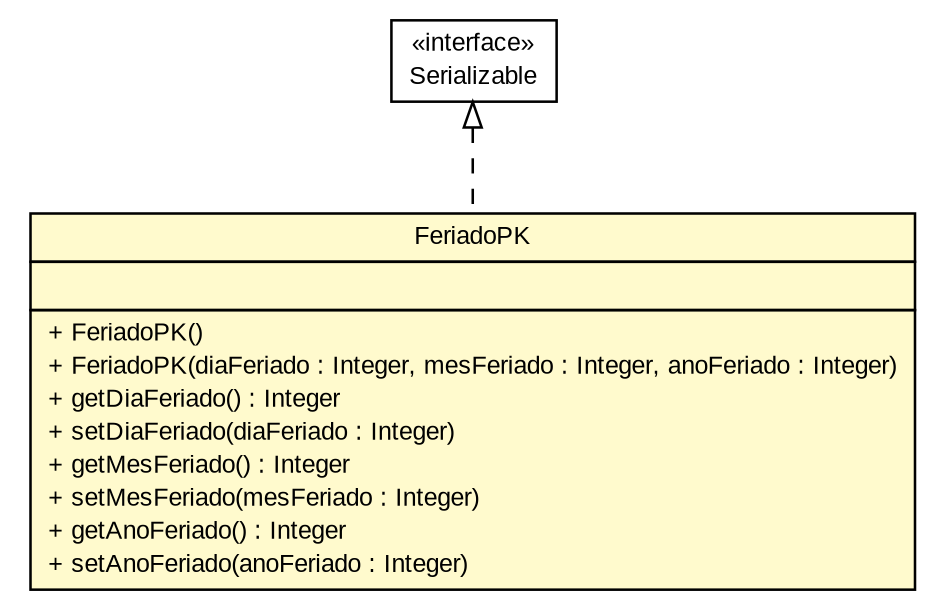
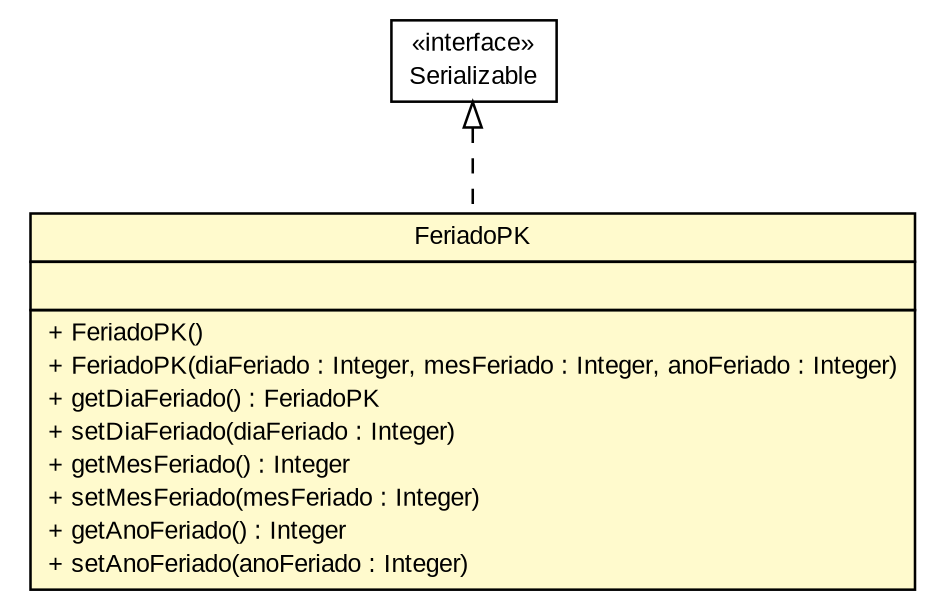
(194, 399) -> (215, 399)
